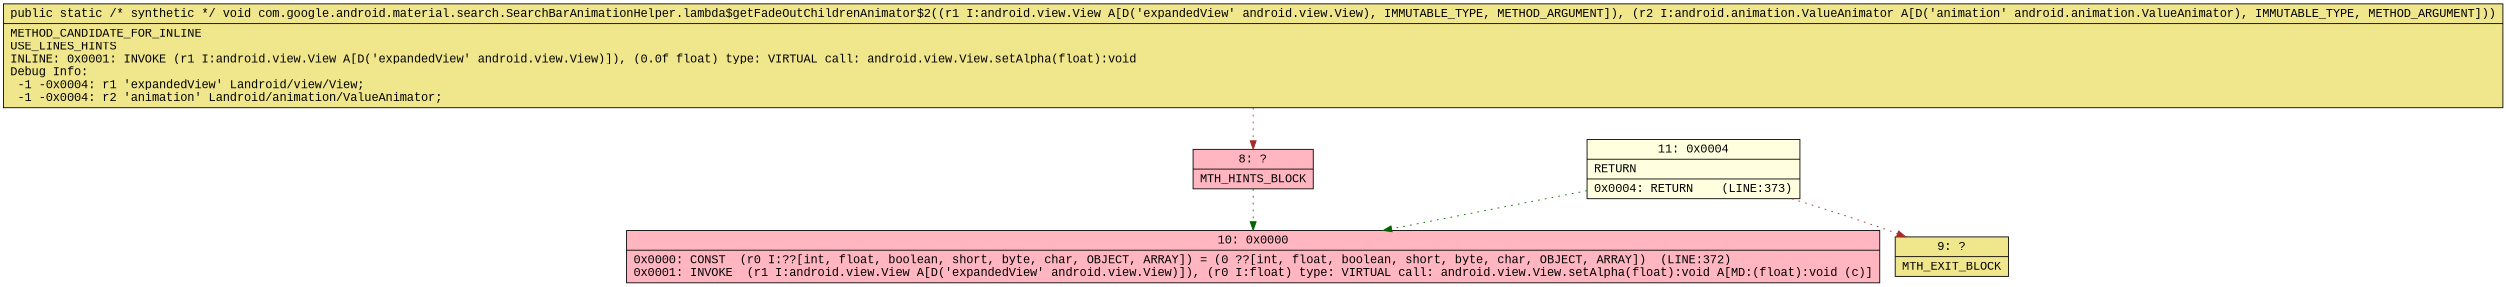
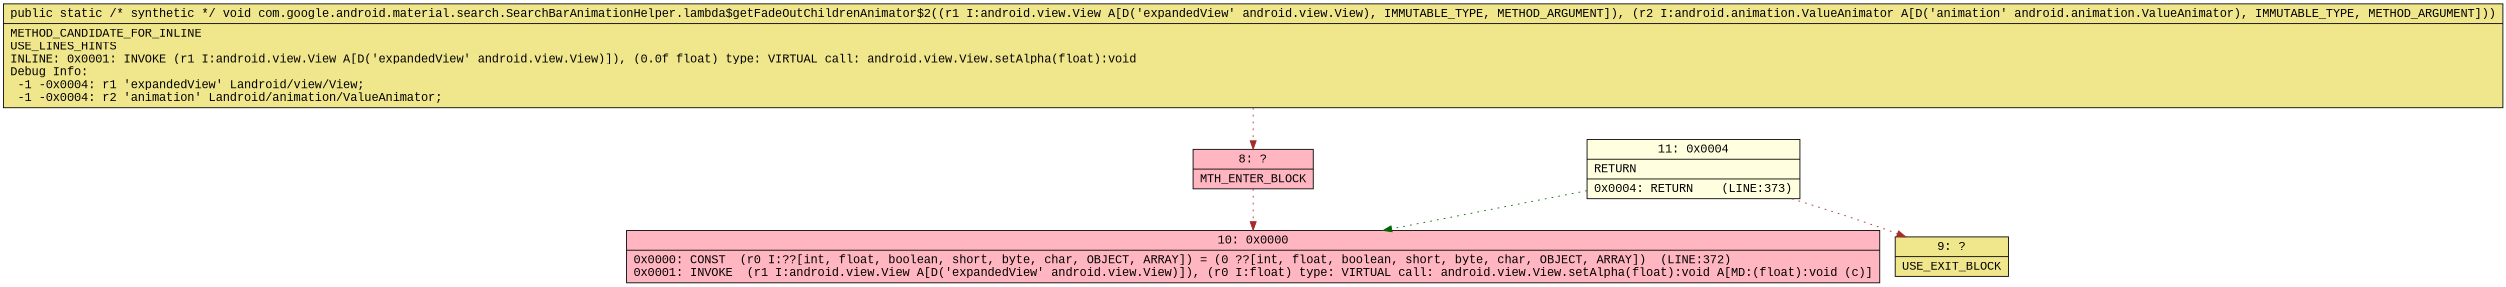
(1253, 179) -> (1253, 179)
(1253, 205) -> (1253, 205)
(1952, 266) -> (1952, 266)
